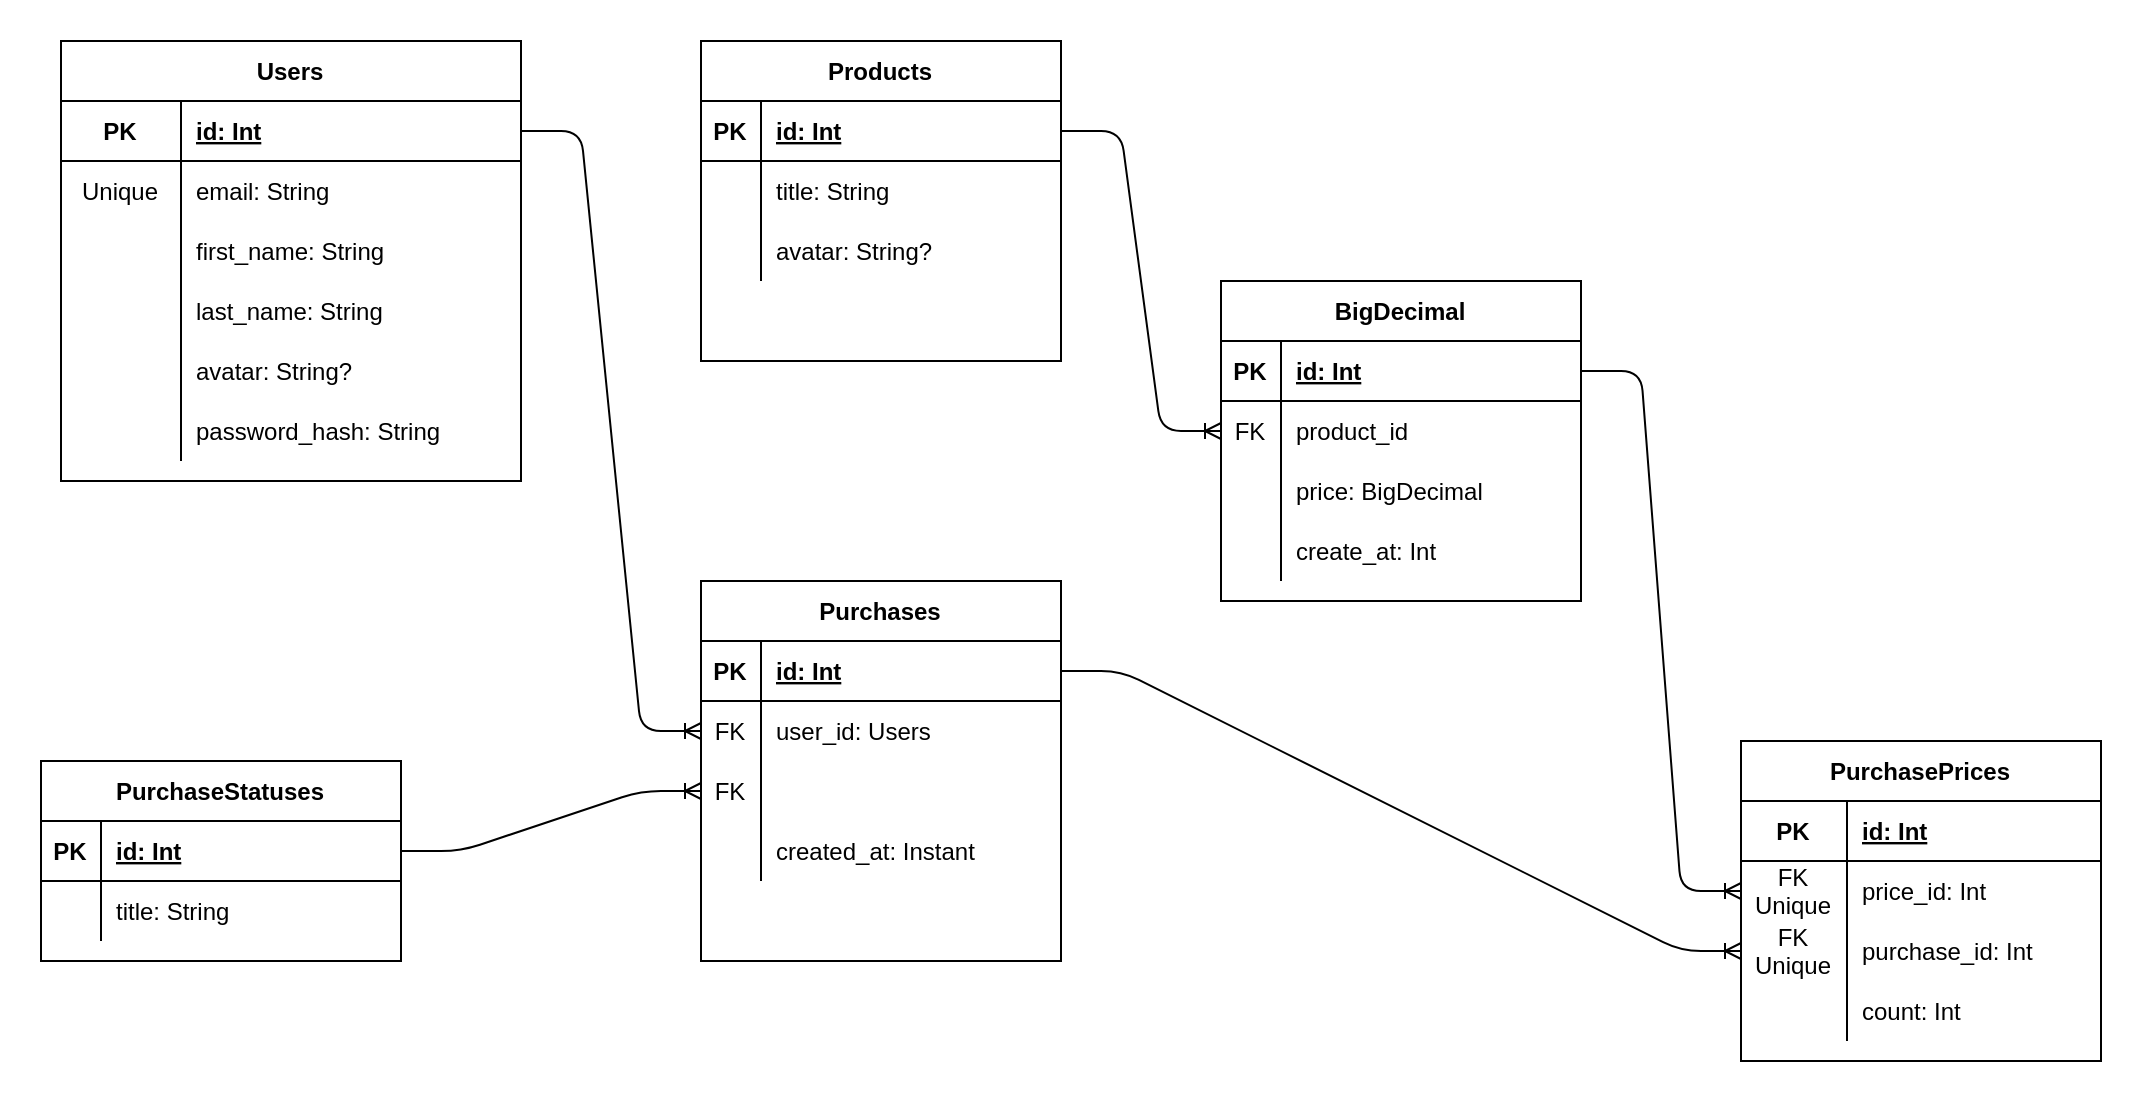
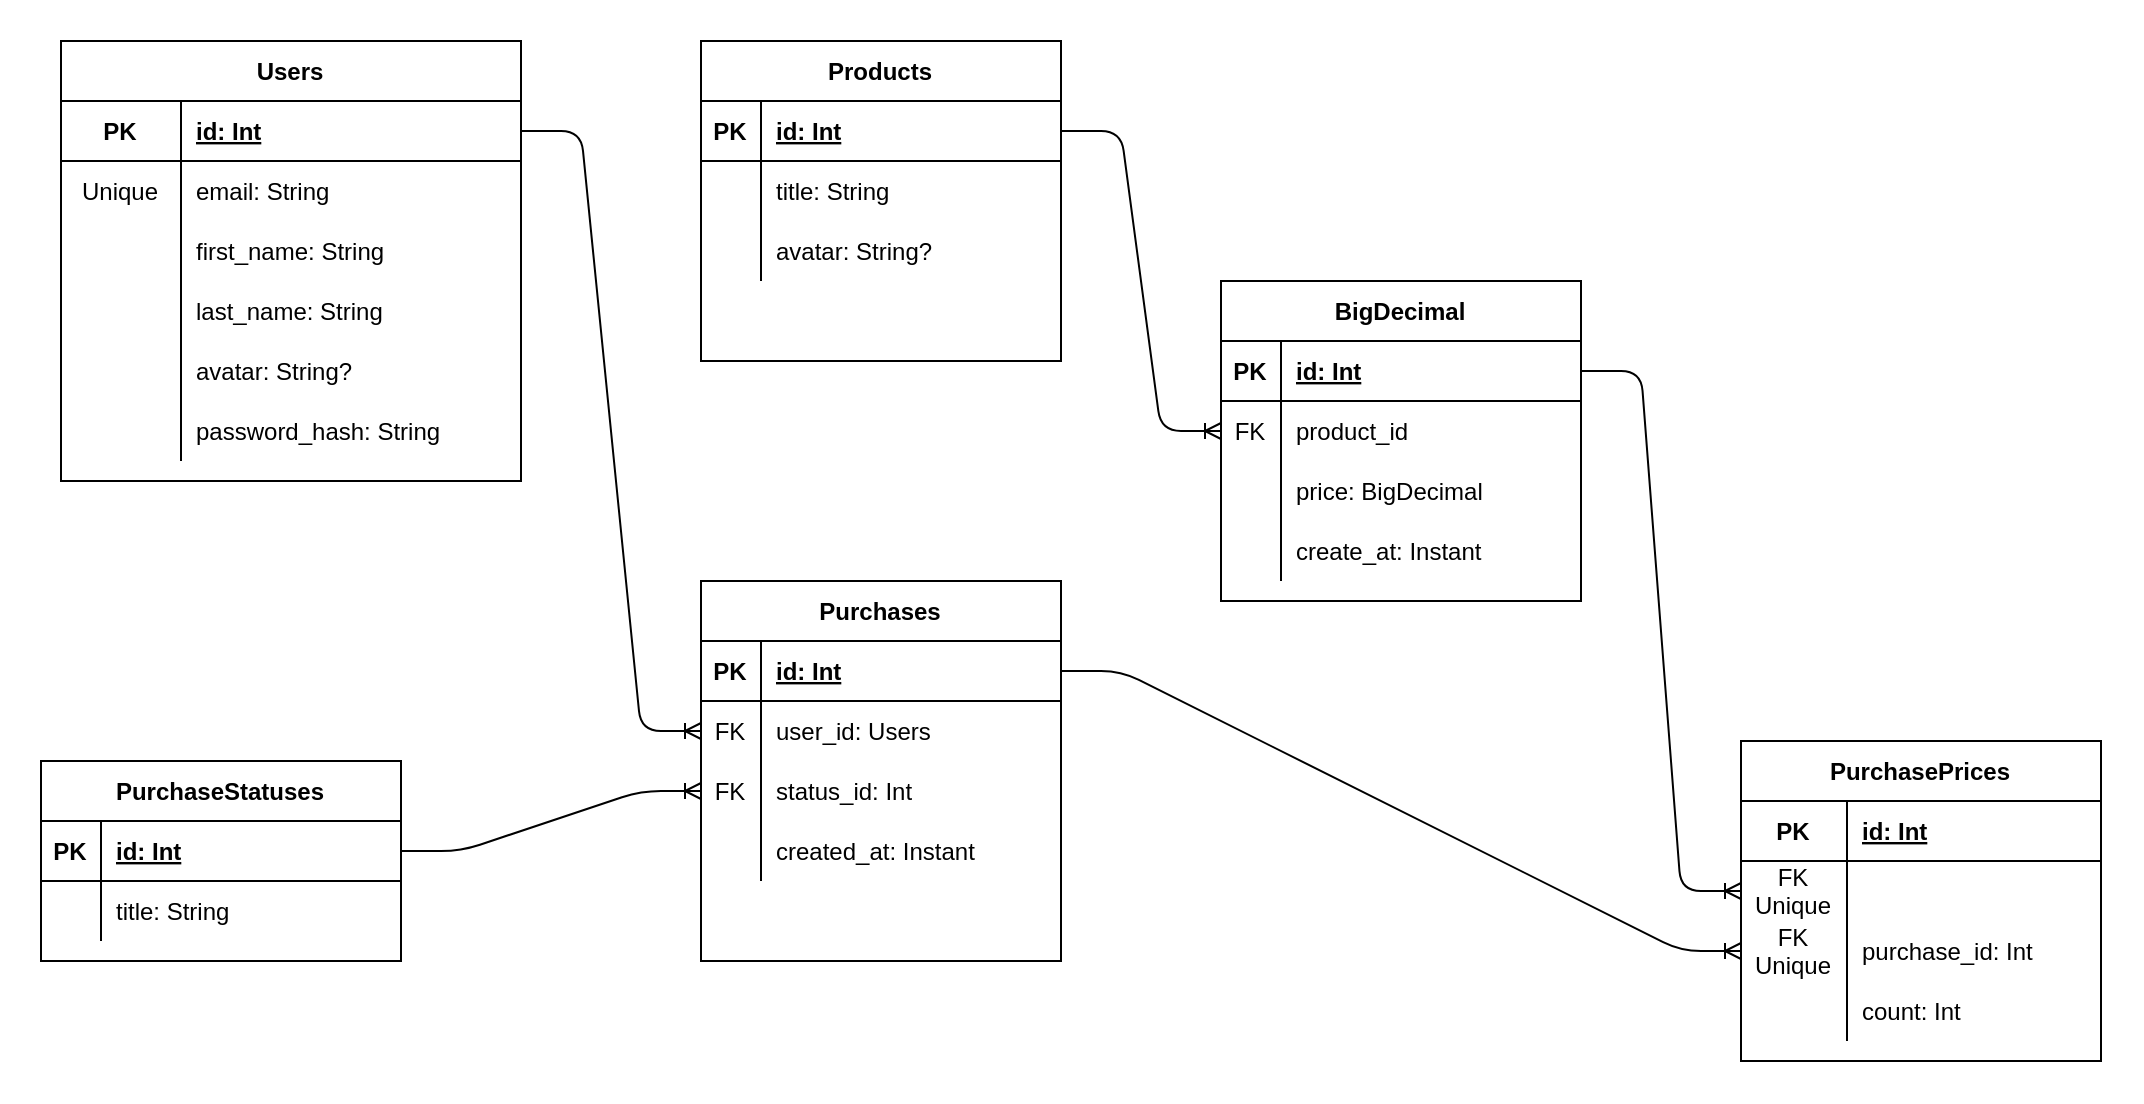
(1384, 552) -> (1411, 552)
none -> (911, 791)
(1974, 891) -> none
